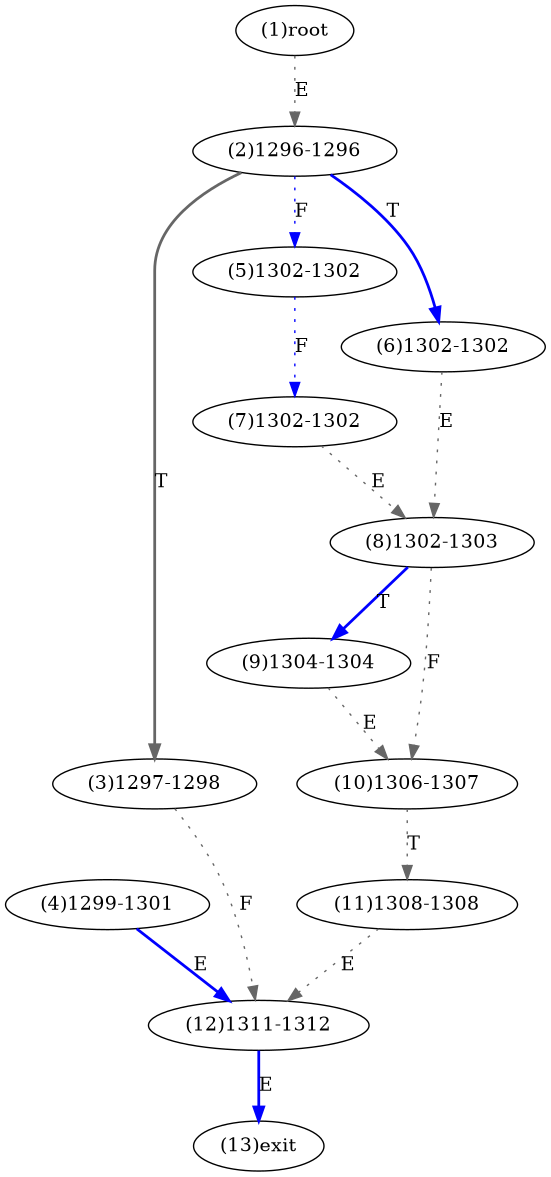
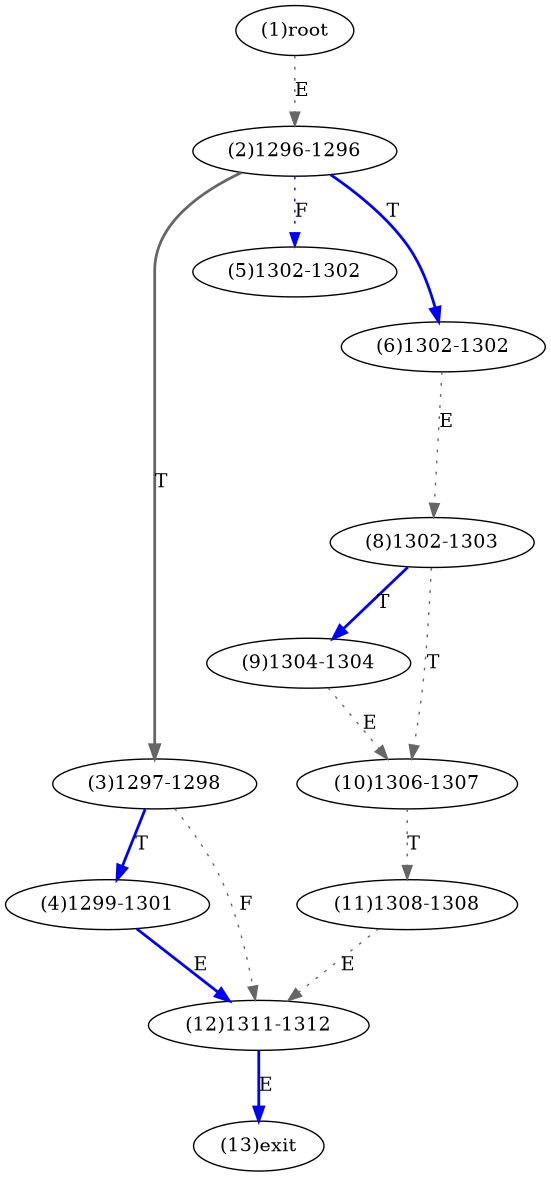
(295, 422) -> none
(434, 663) -> (434, 663)
none -> (134, 838)
